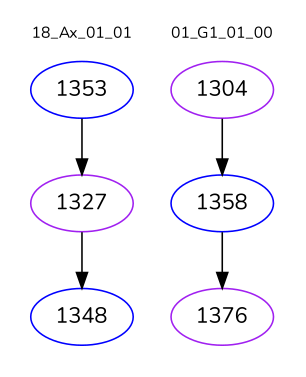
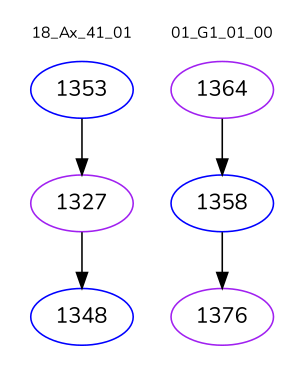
(82, 34) -> (82, 34)
(222, 90) -> (222, 90)
